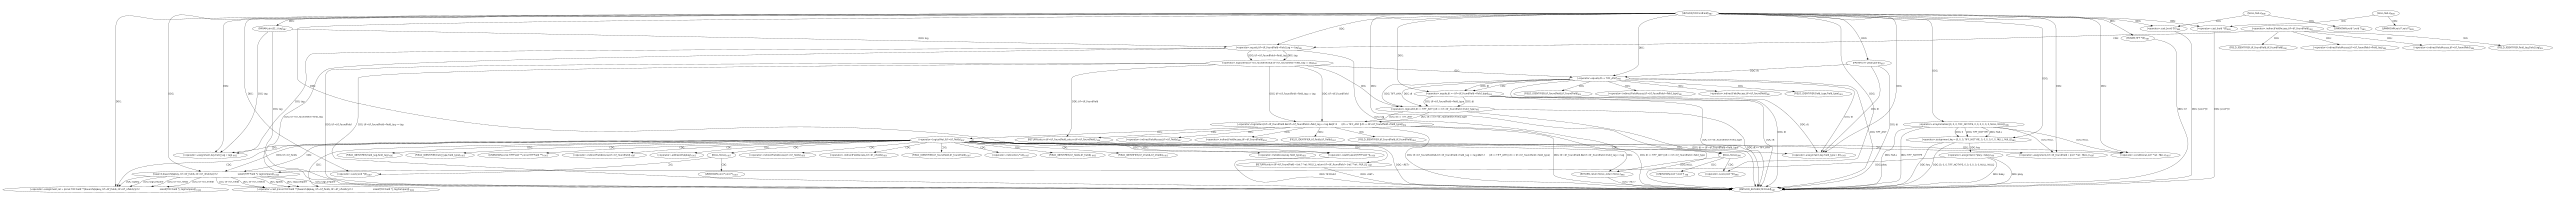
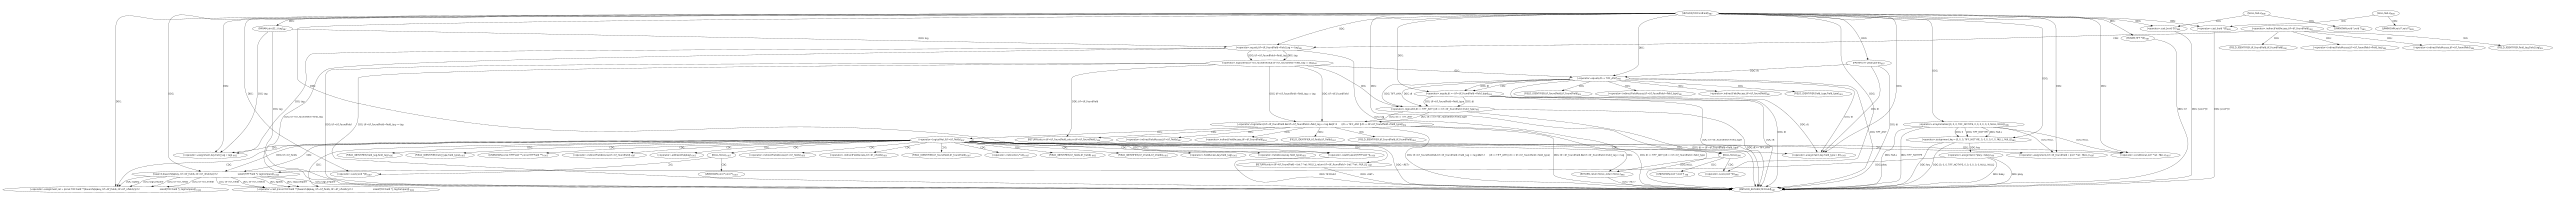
none -> (1213, 155)
